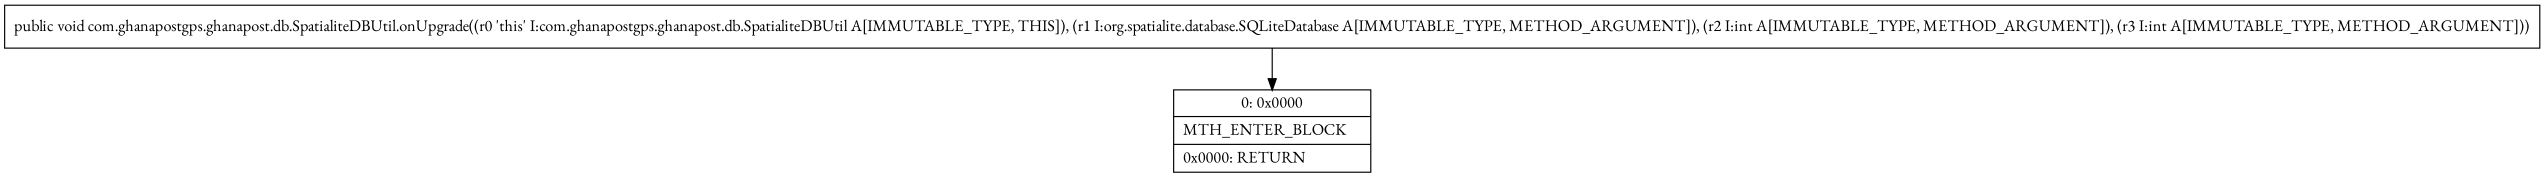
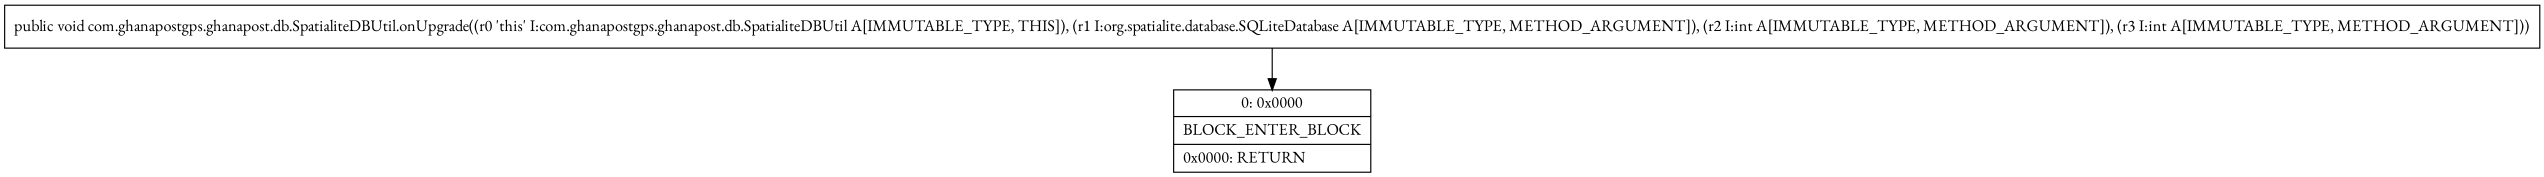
(1265, 130) -> (1272, 130)
